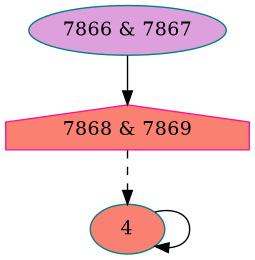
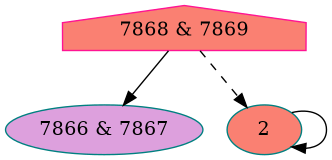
(128, 73) -> (150, 73)
(128, 229) -> (264, 130)
